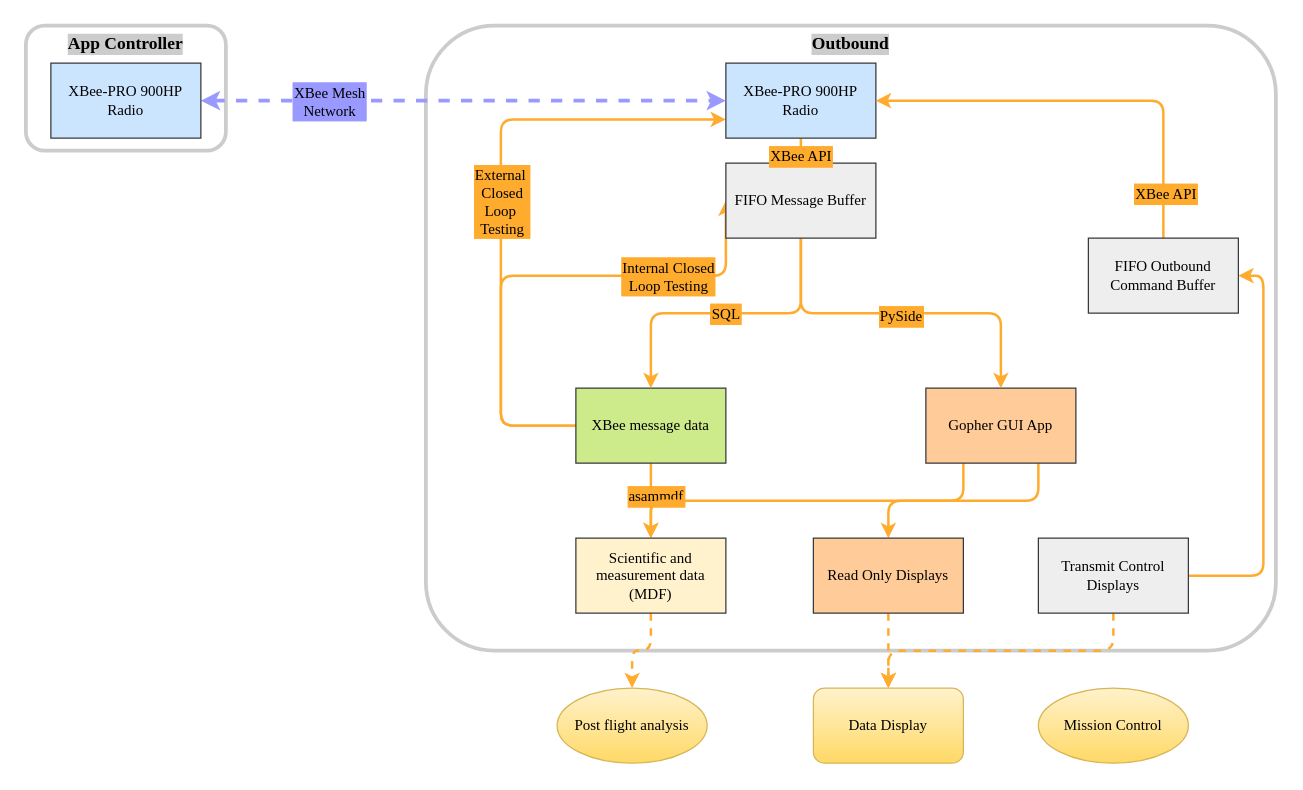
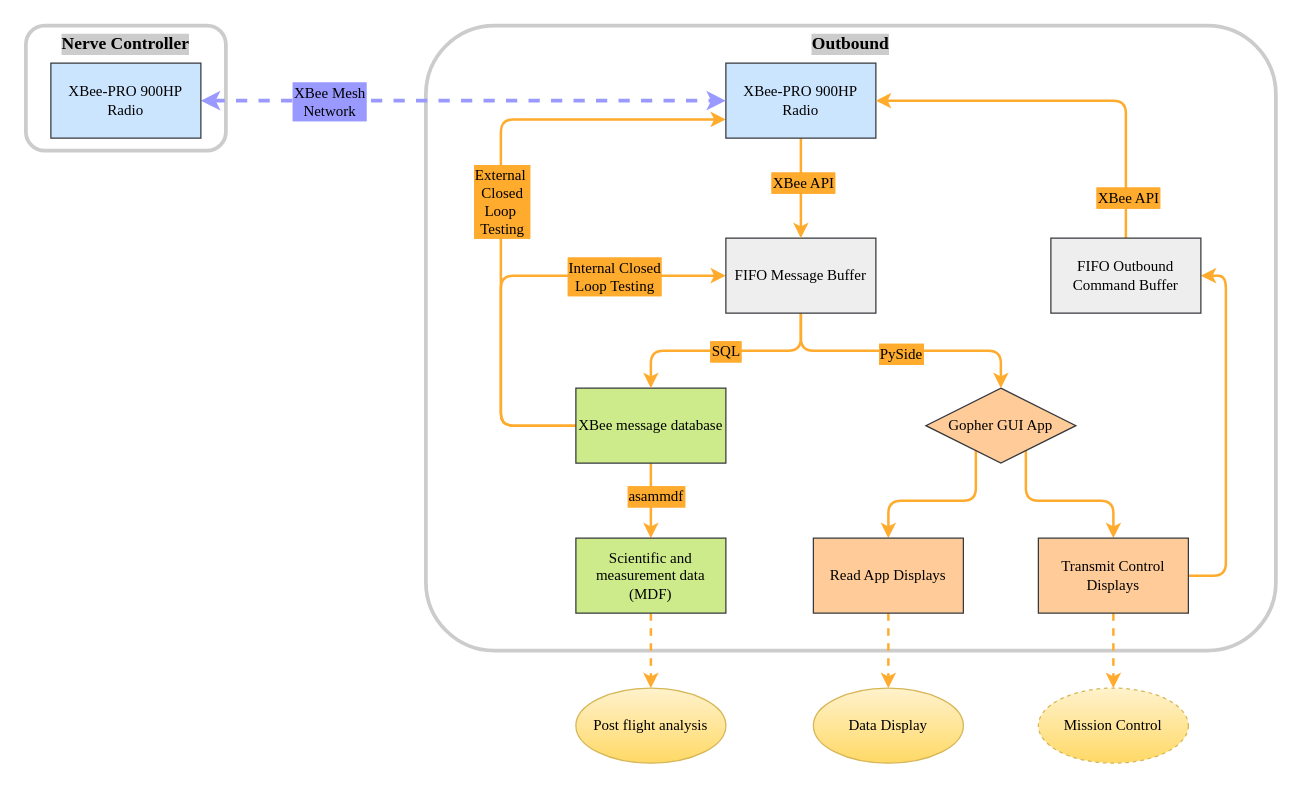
(126, 45) -> (126, 45)
(801, 201) -> (801, 276)
(1163, 276) -> (1126, 276)
(651, 426) -> (651, 426)
(1001, 426) -> (1001, 426)
(774, 501) -> (1057, 501)
(651, 576) -> (651, 576)
(888, 576) -> (888, 576)
(1113, 576) -> (1113, 576)
(1003, 651) -> (1113, 660)
(632, 726) -> (651, 726)
(888, 726) -> (888, 726)
(1113, 726) -> (1113, 726)
